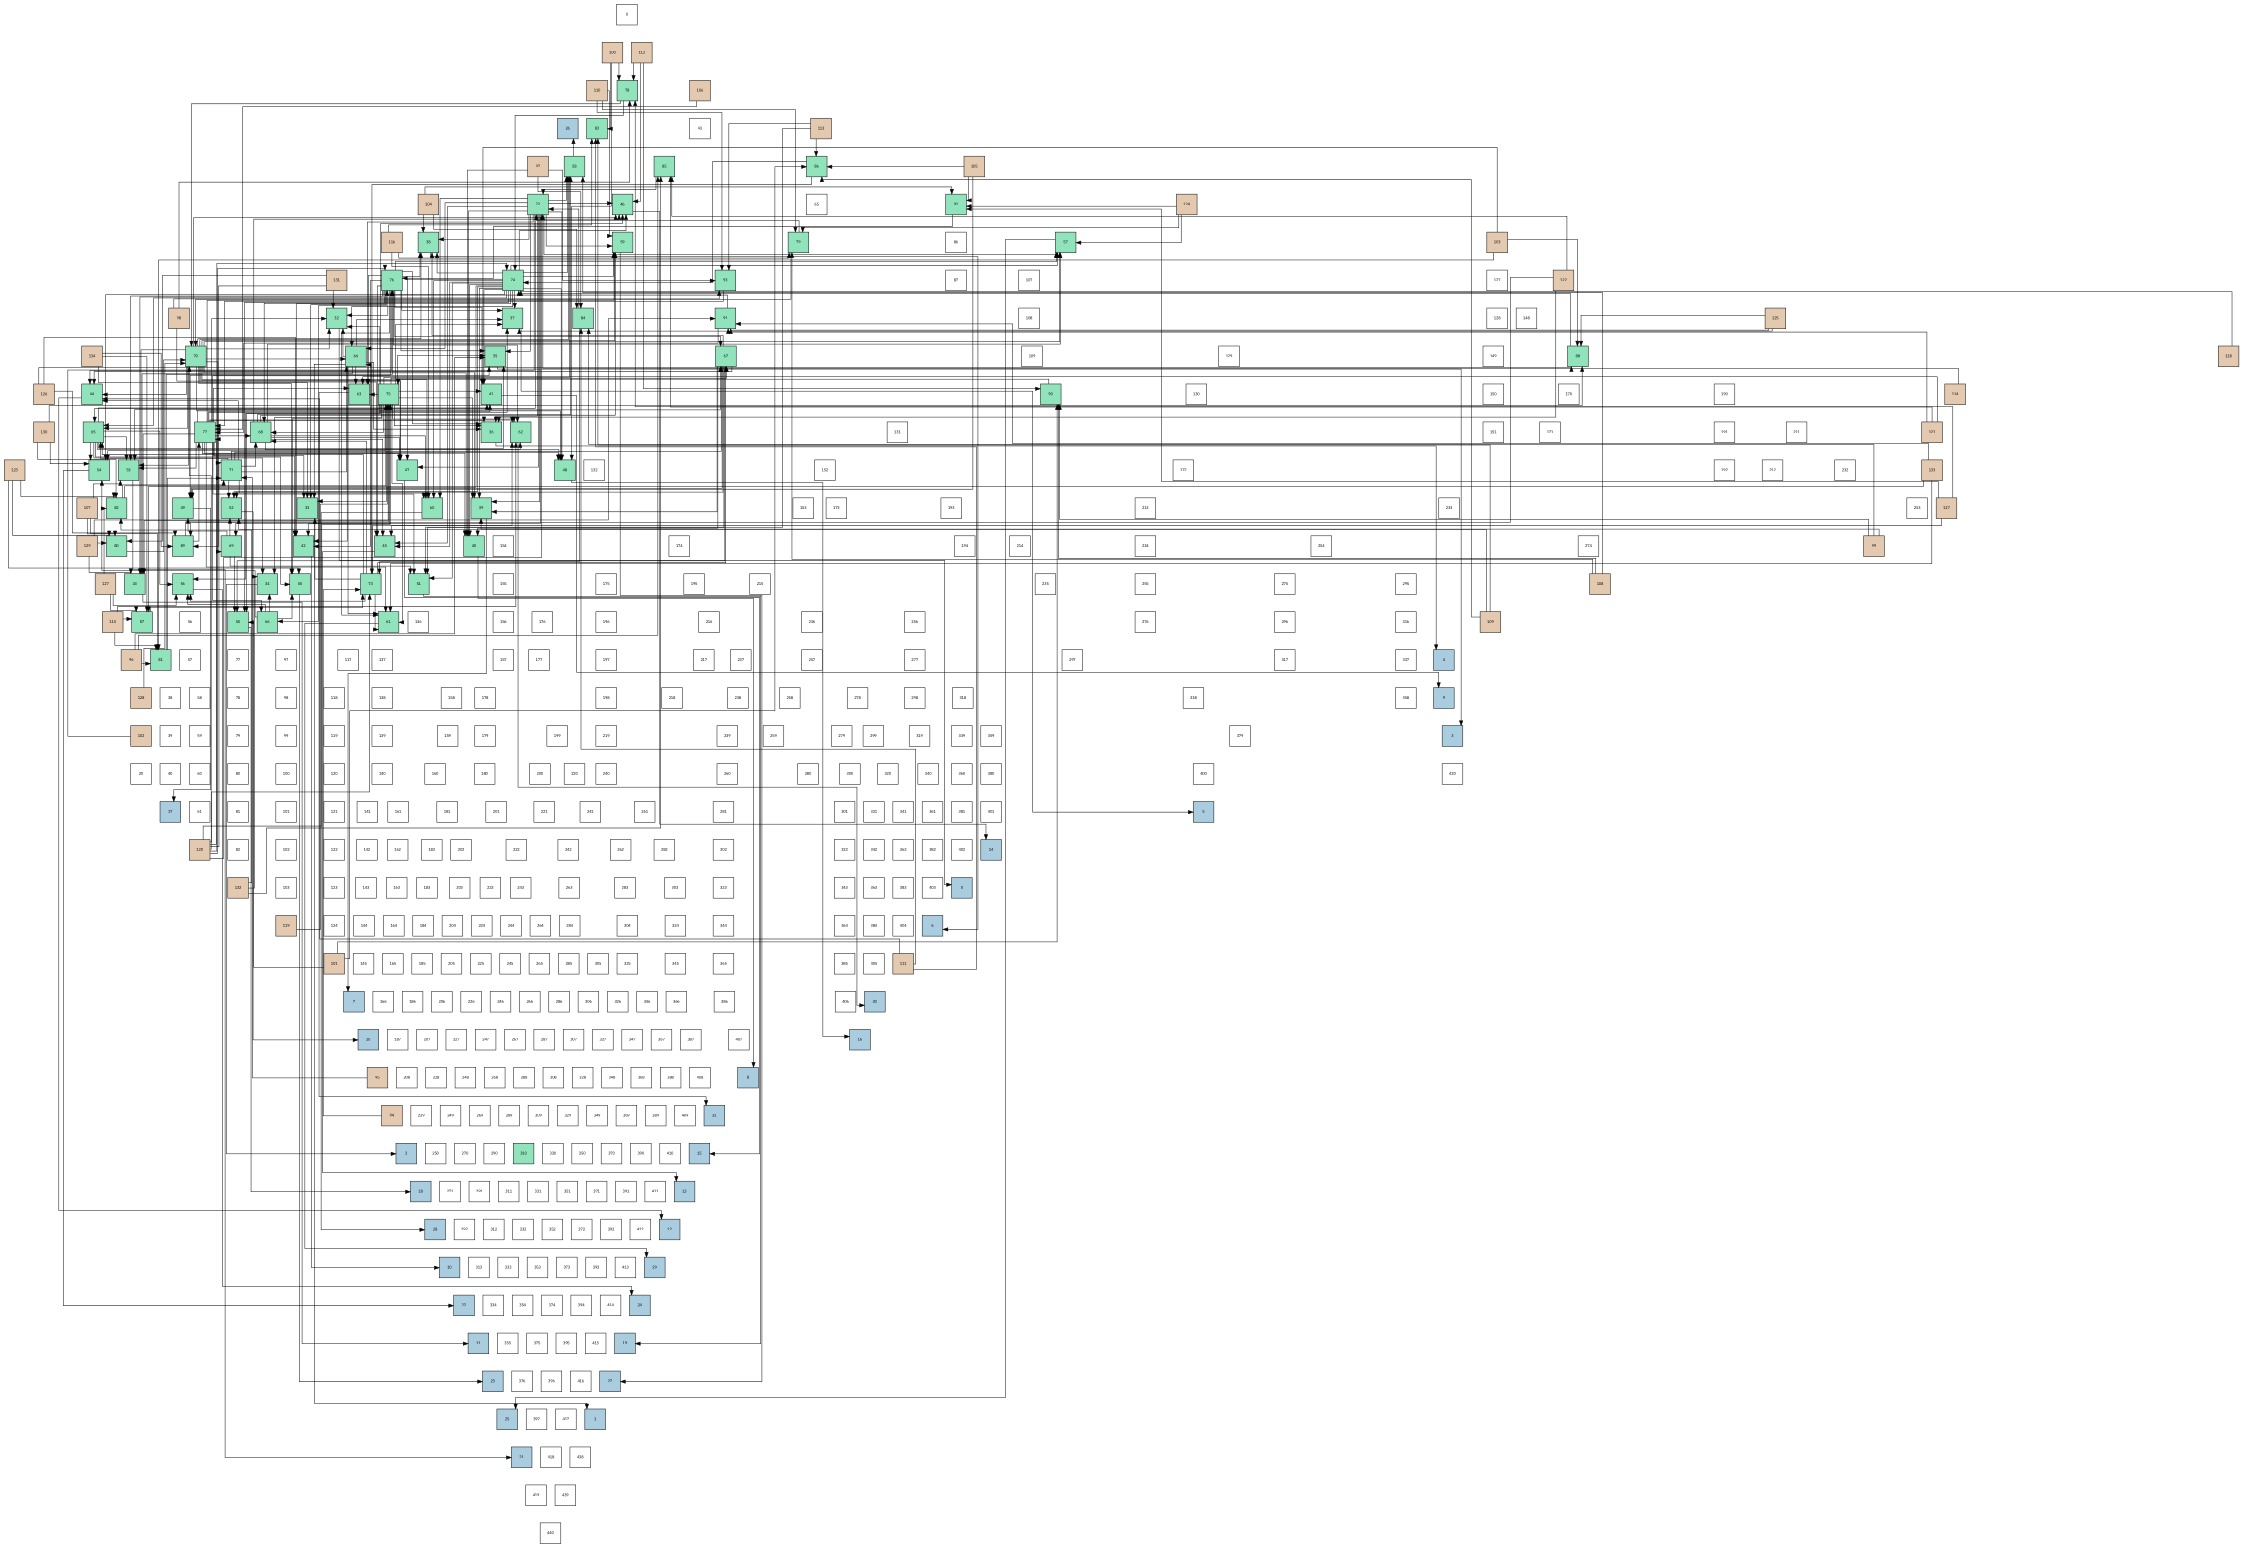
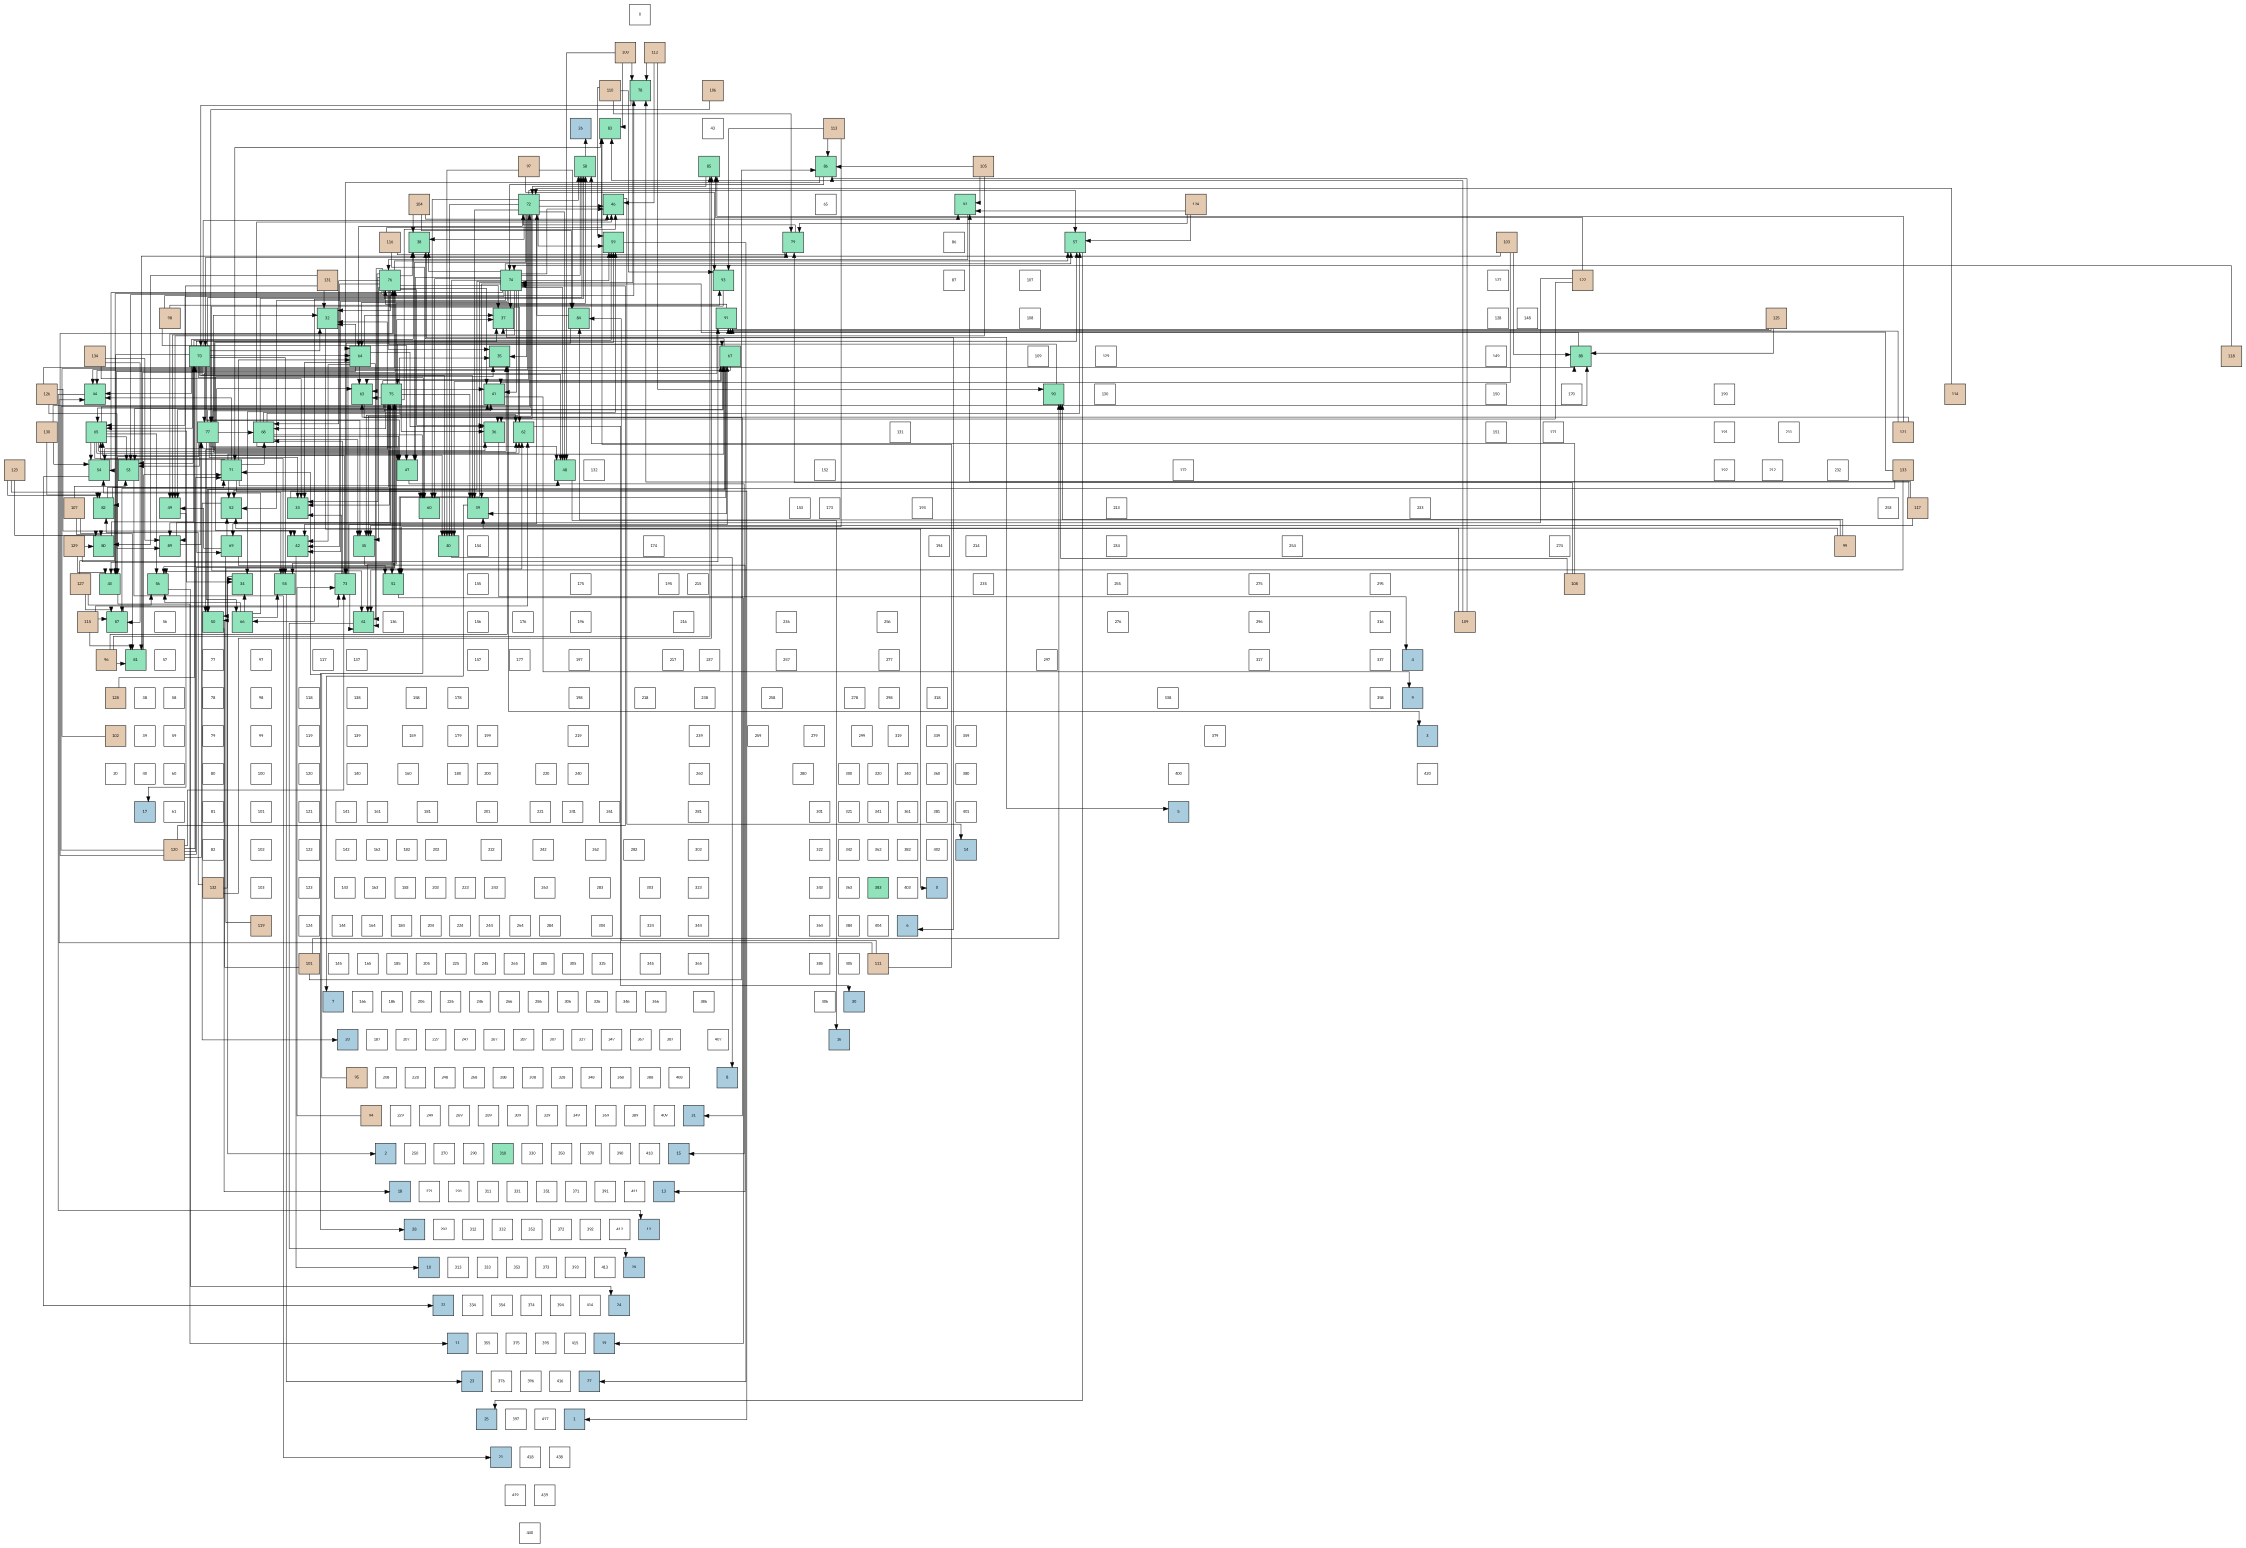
none -> (268, 148)
(903, 888) -> (878, 888)
